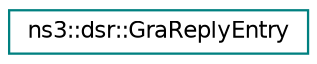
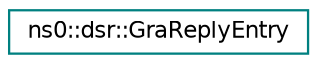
(159, 32) -> (159, 32)
